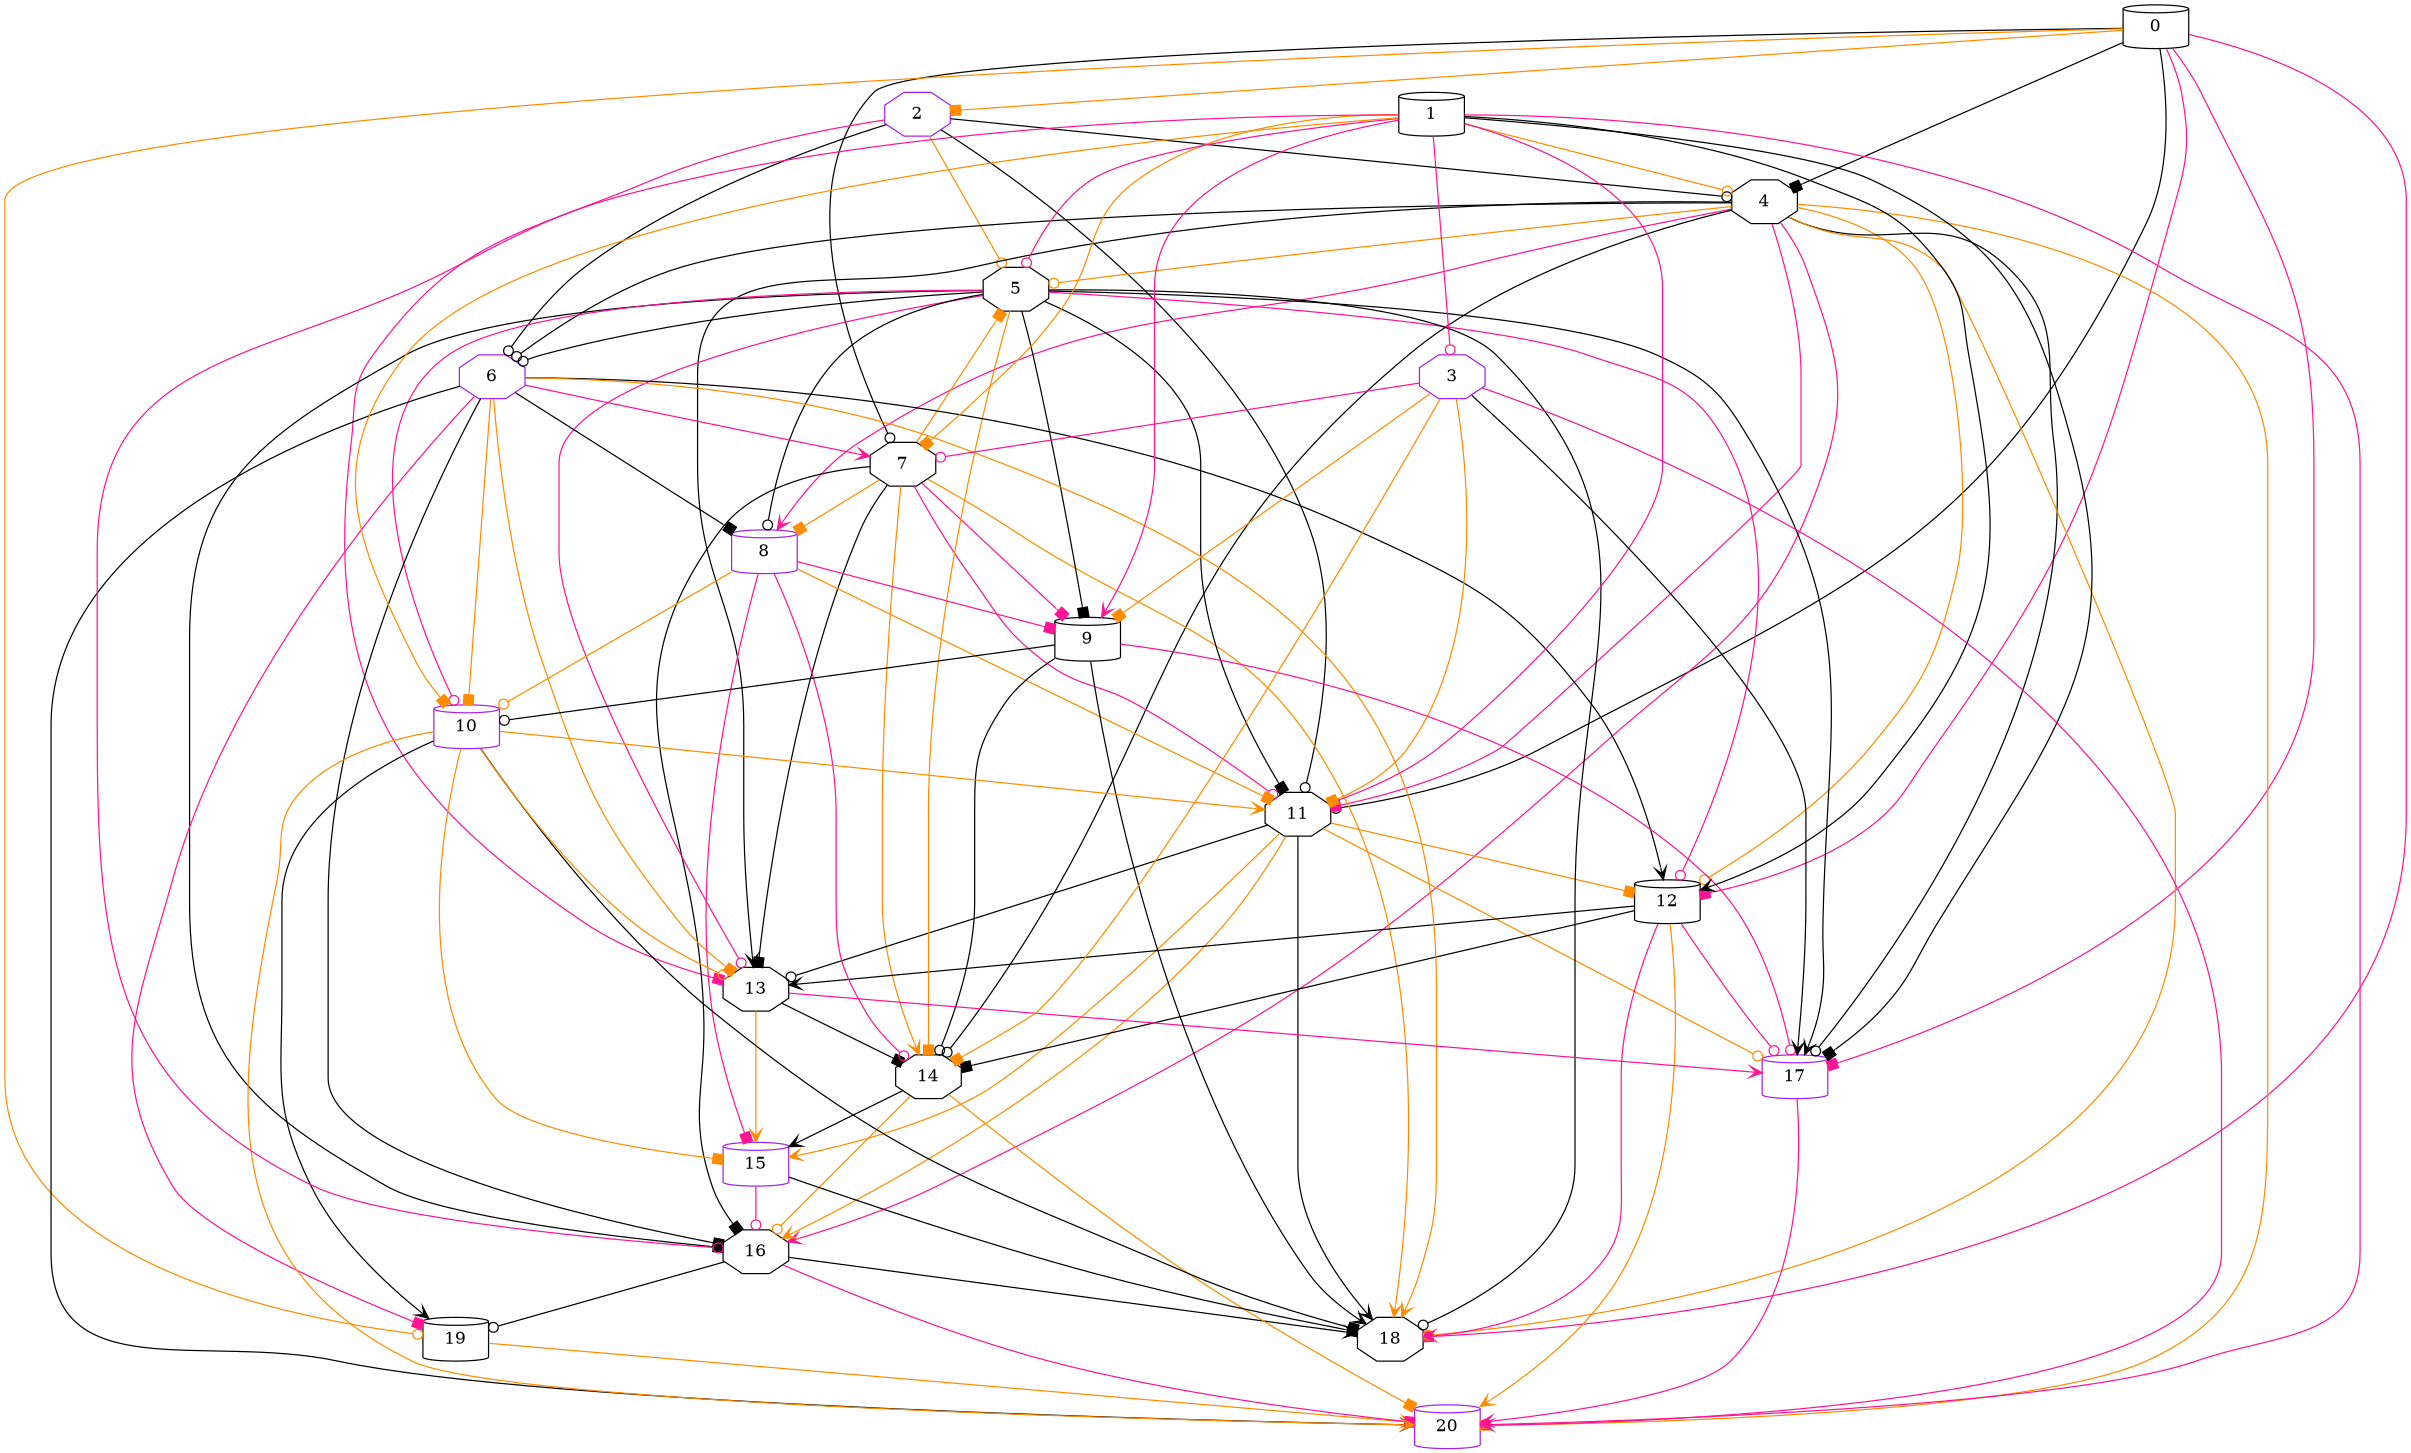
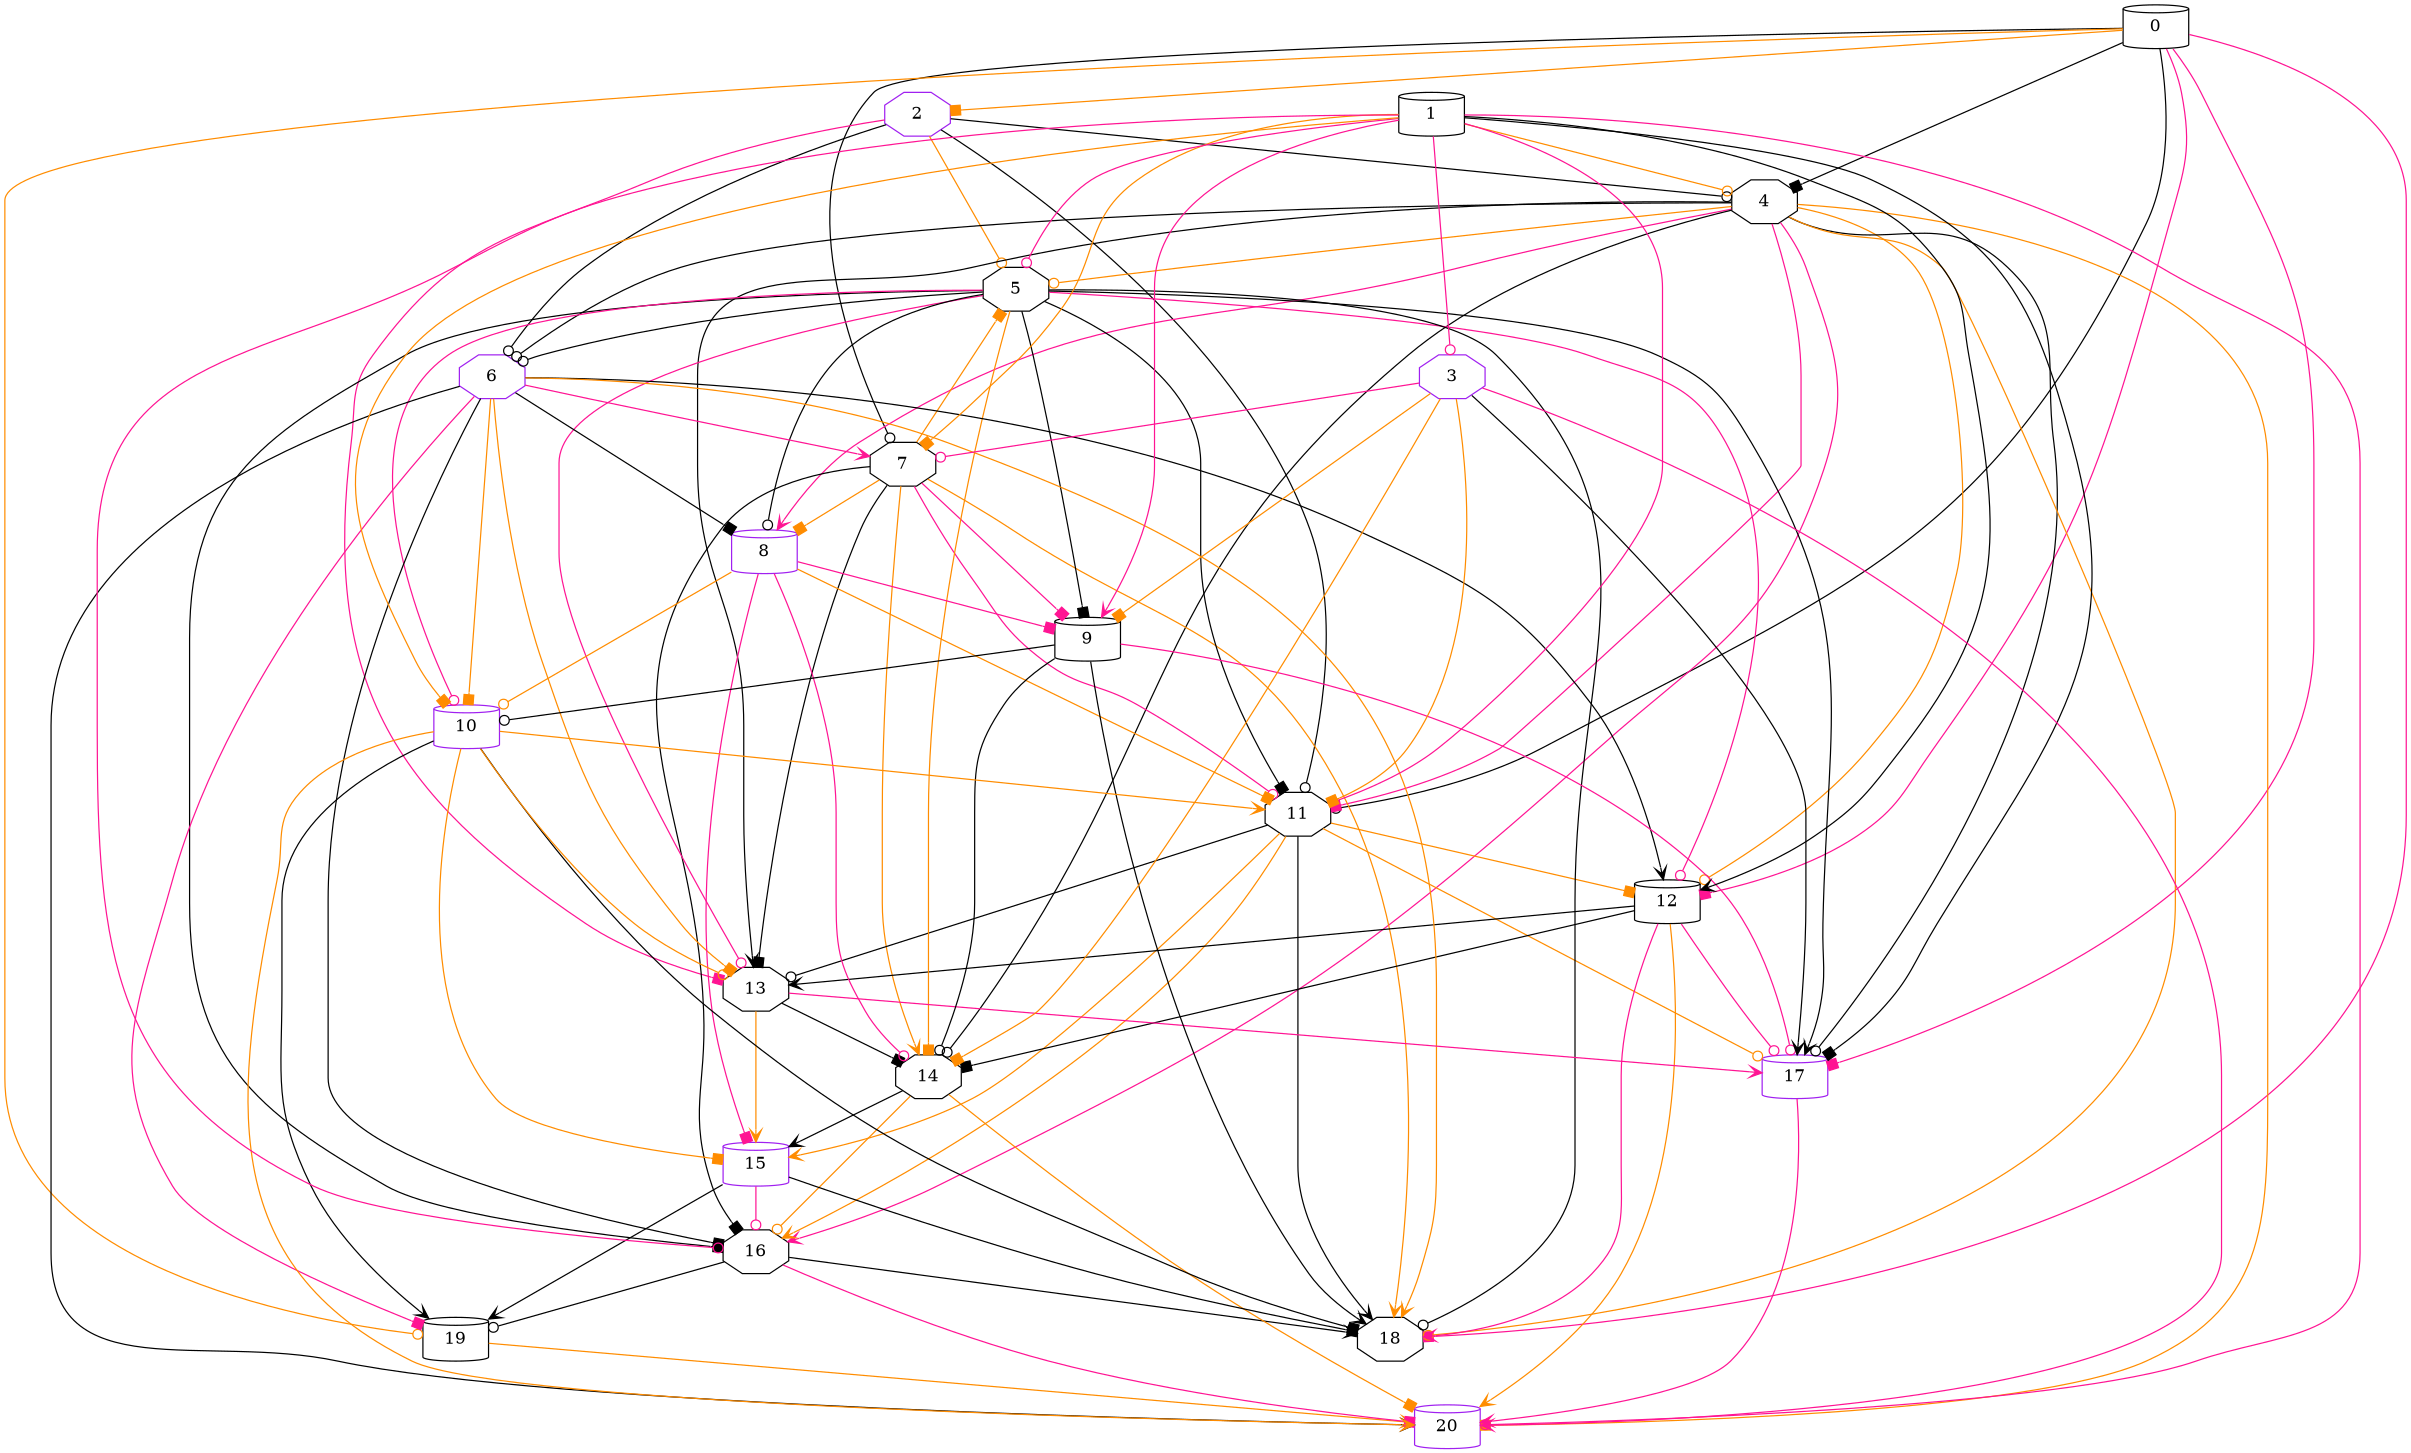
none -> (611, 1249)
